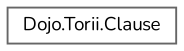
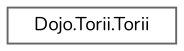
(92, 26) -> (92, 26)
